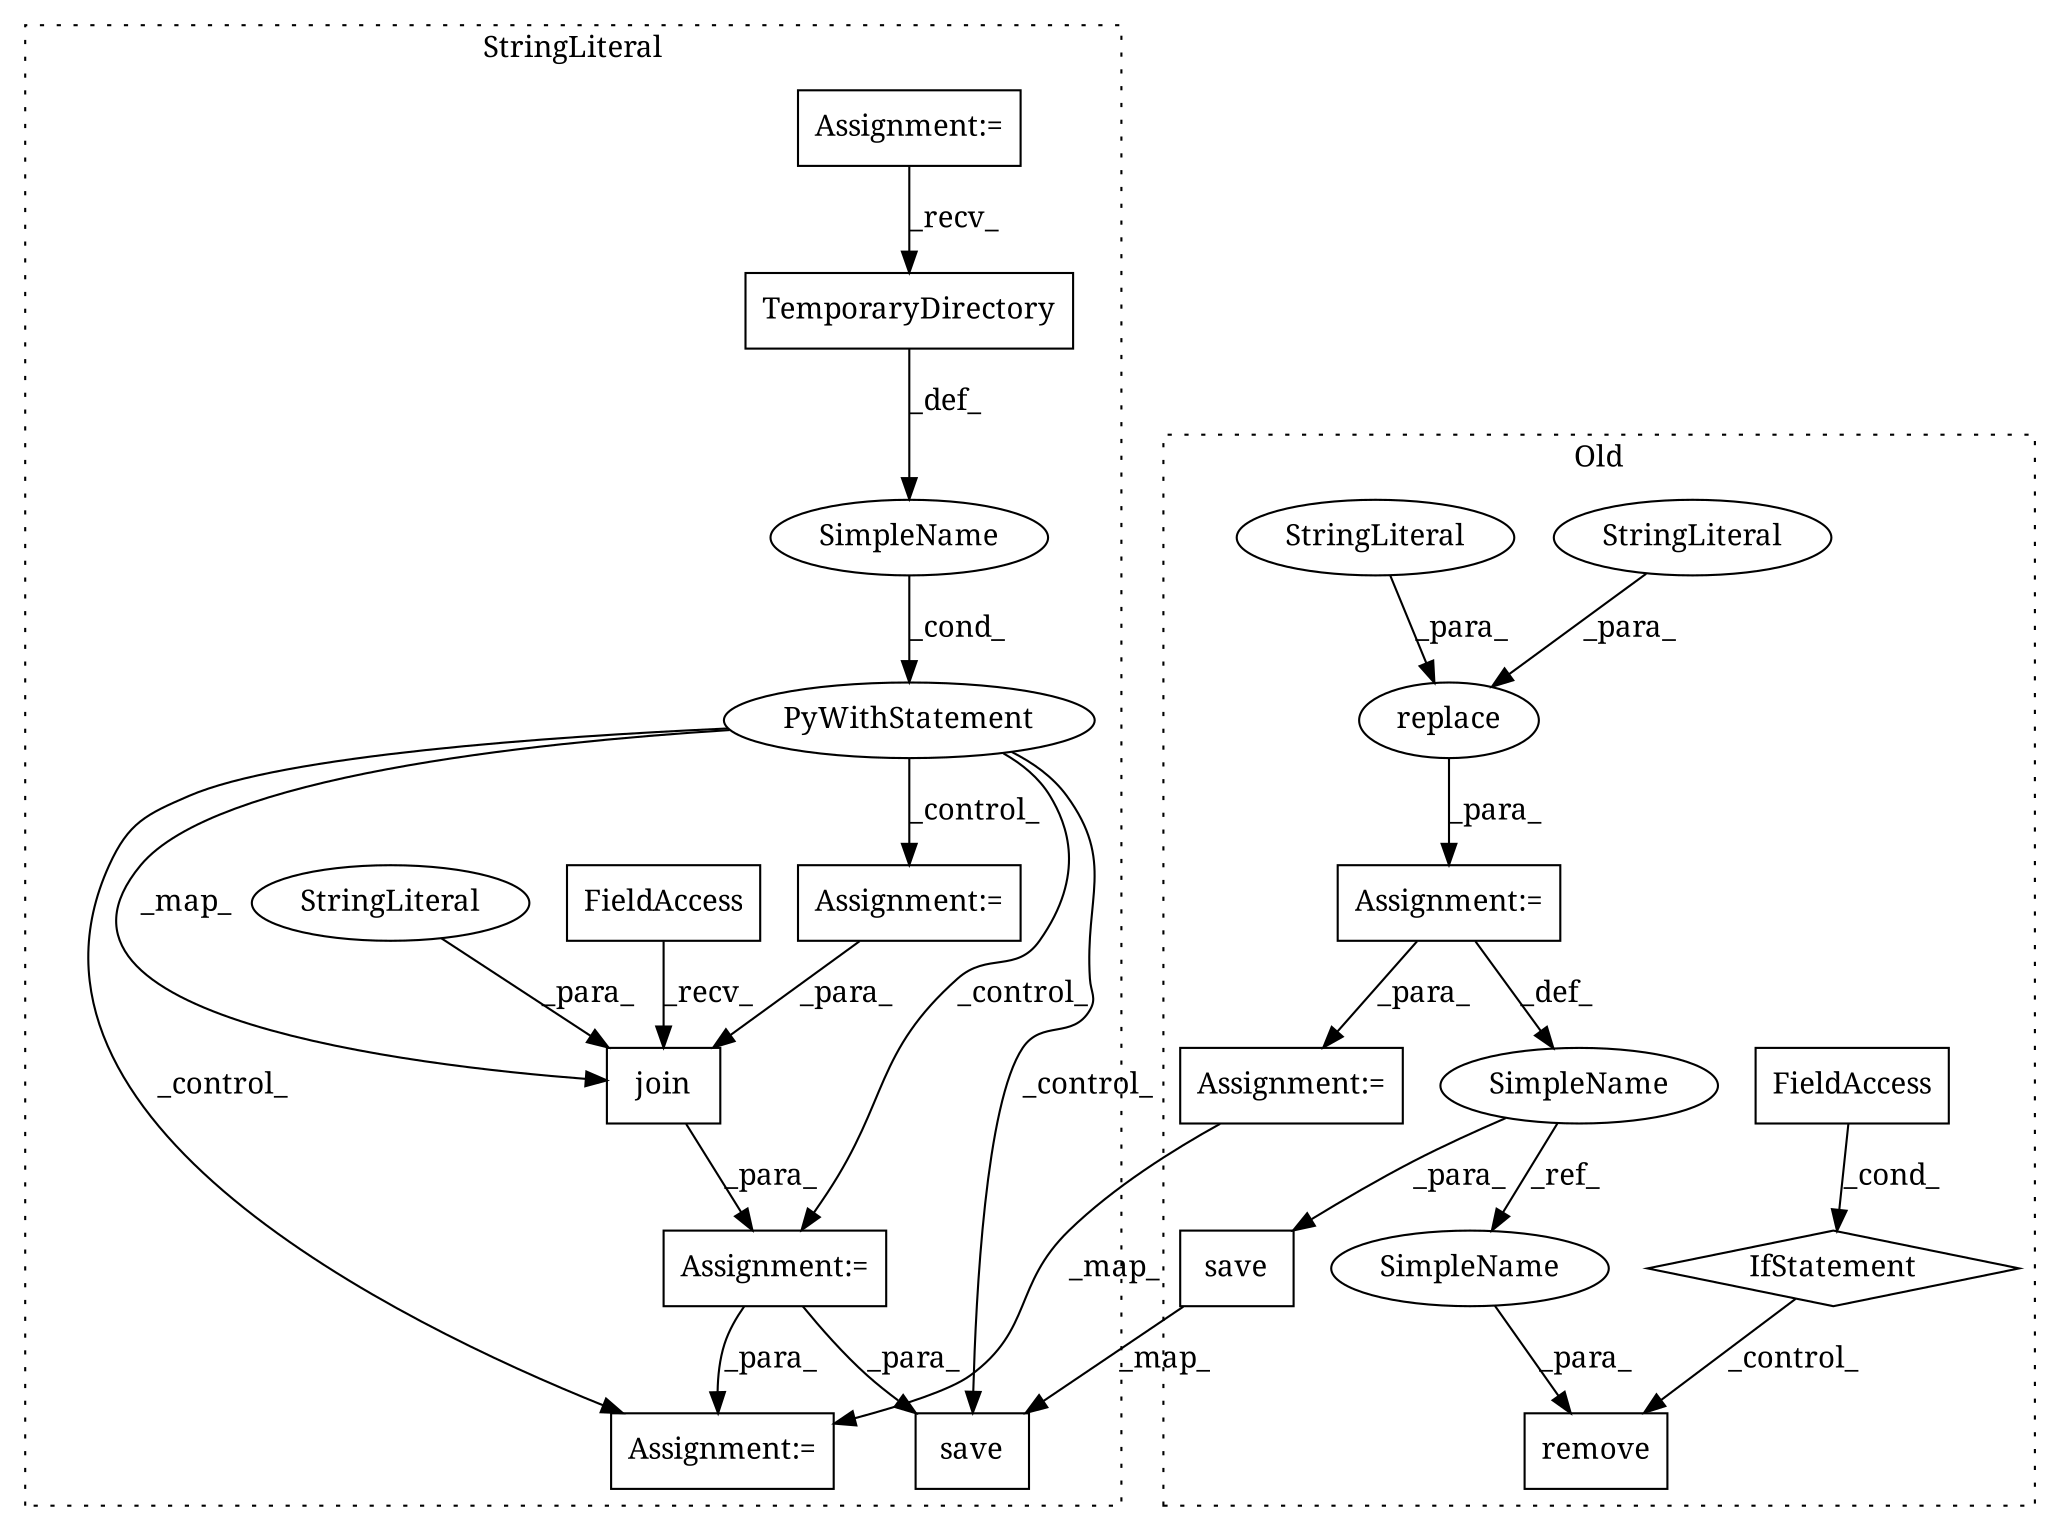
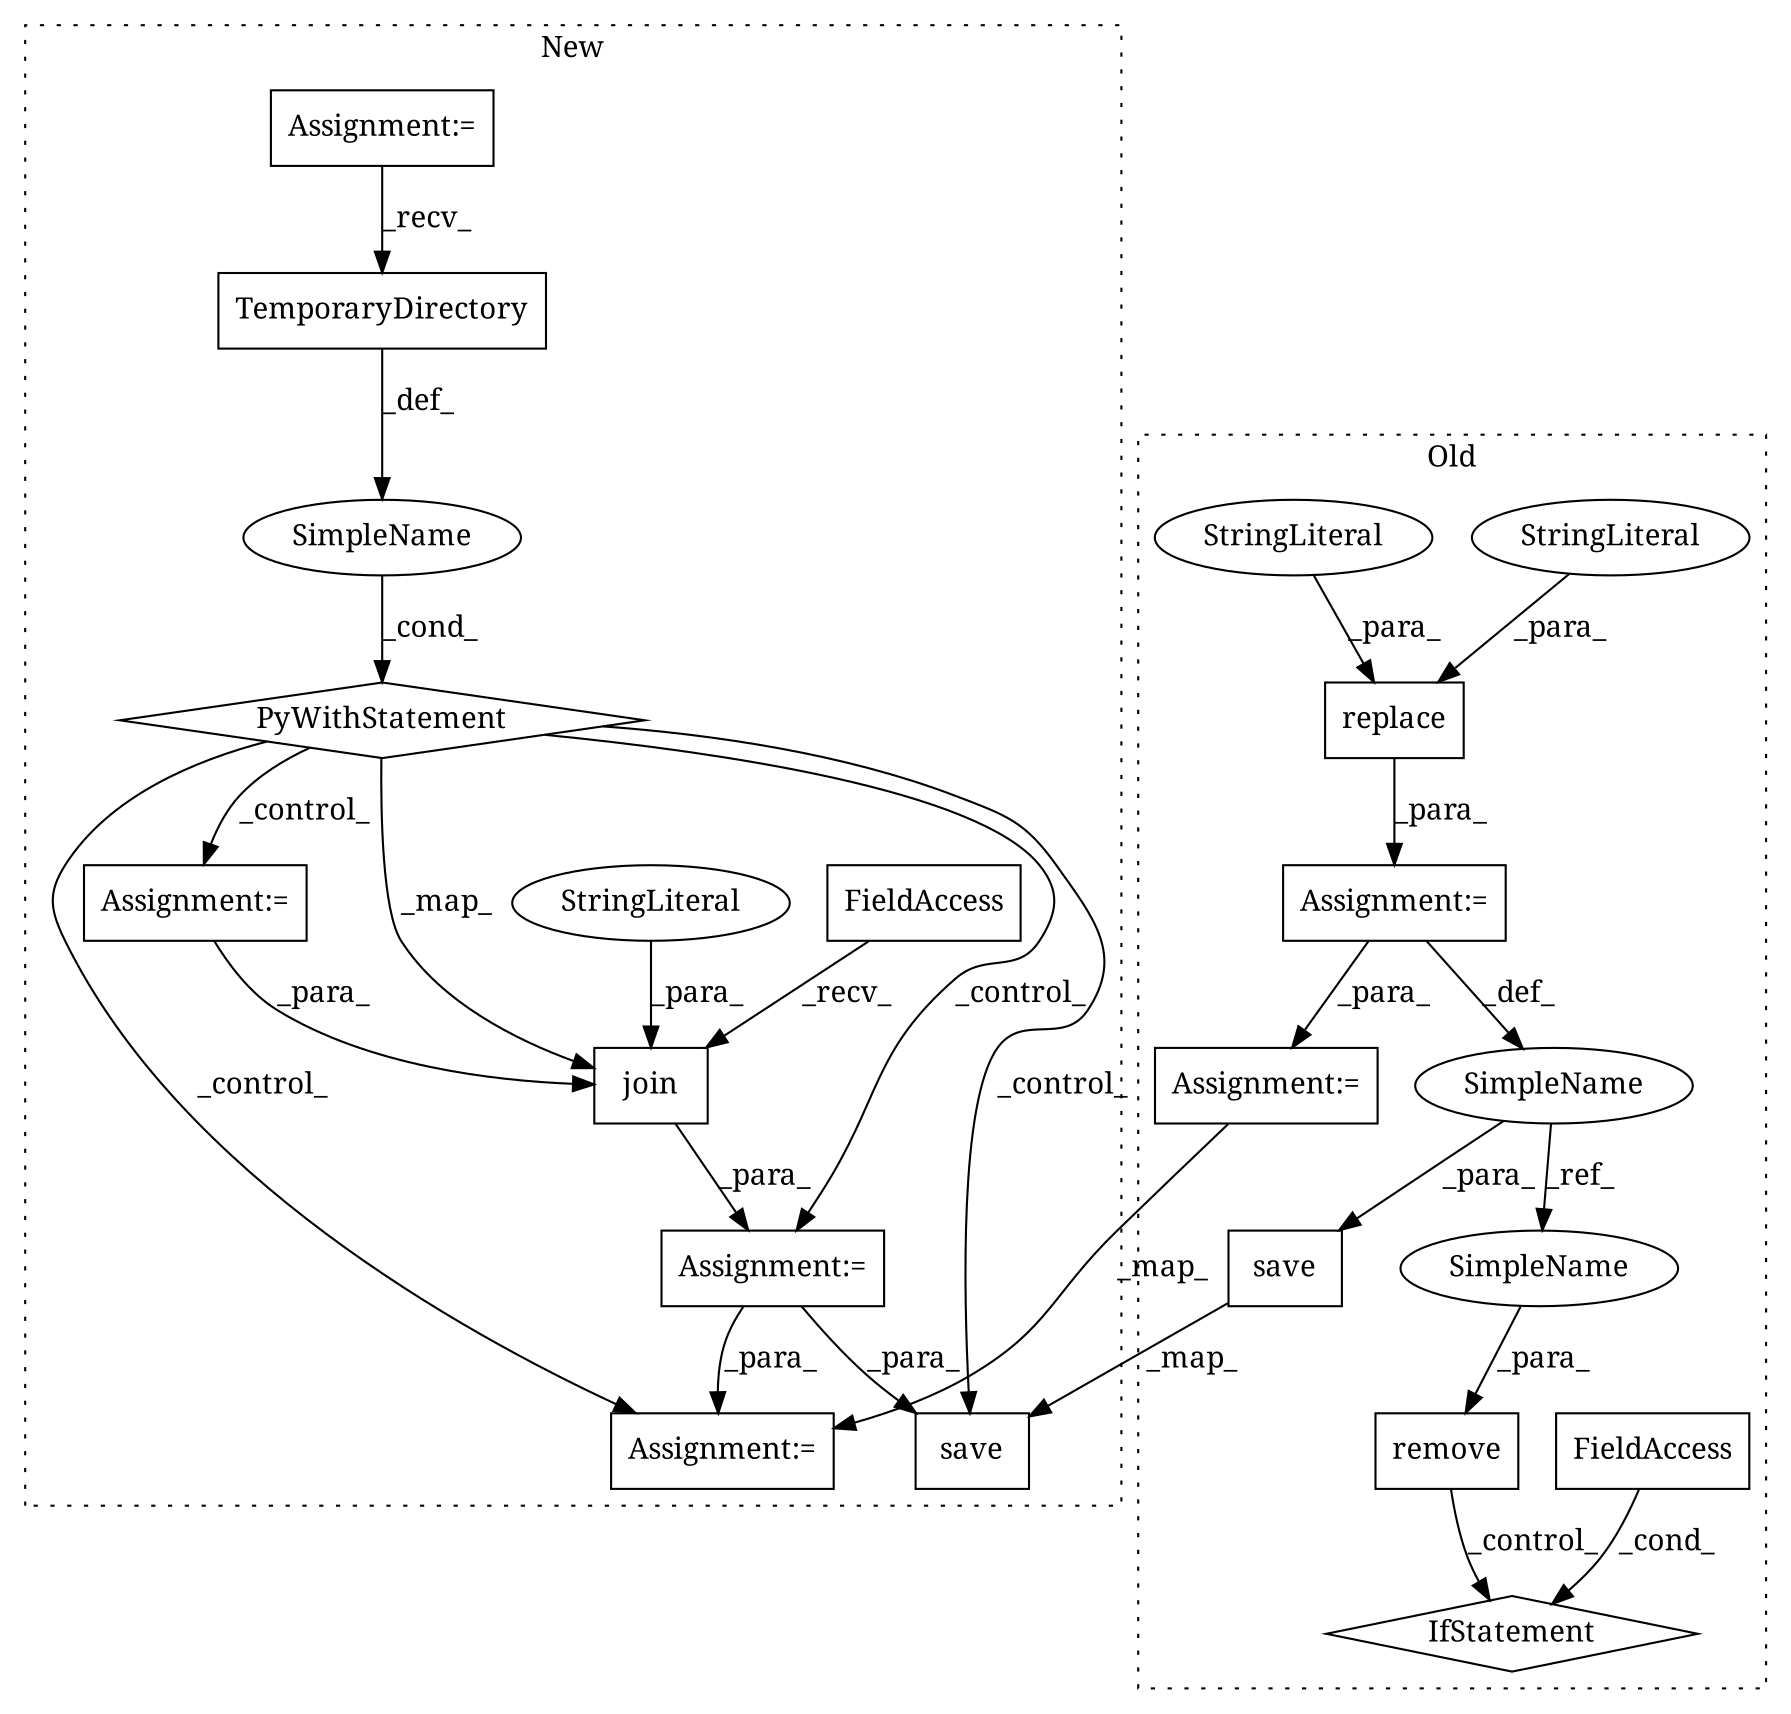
(573, 49) -> (573, 49)
(909, 720) -> (382, 720)
(1449, 720) -> (1394, 720)
(1728, 1349) -> (1461, 1537)
